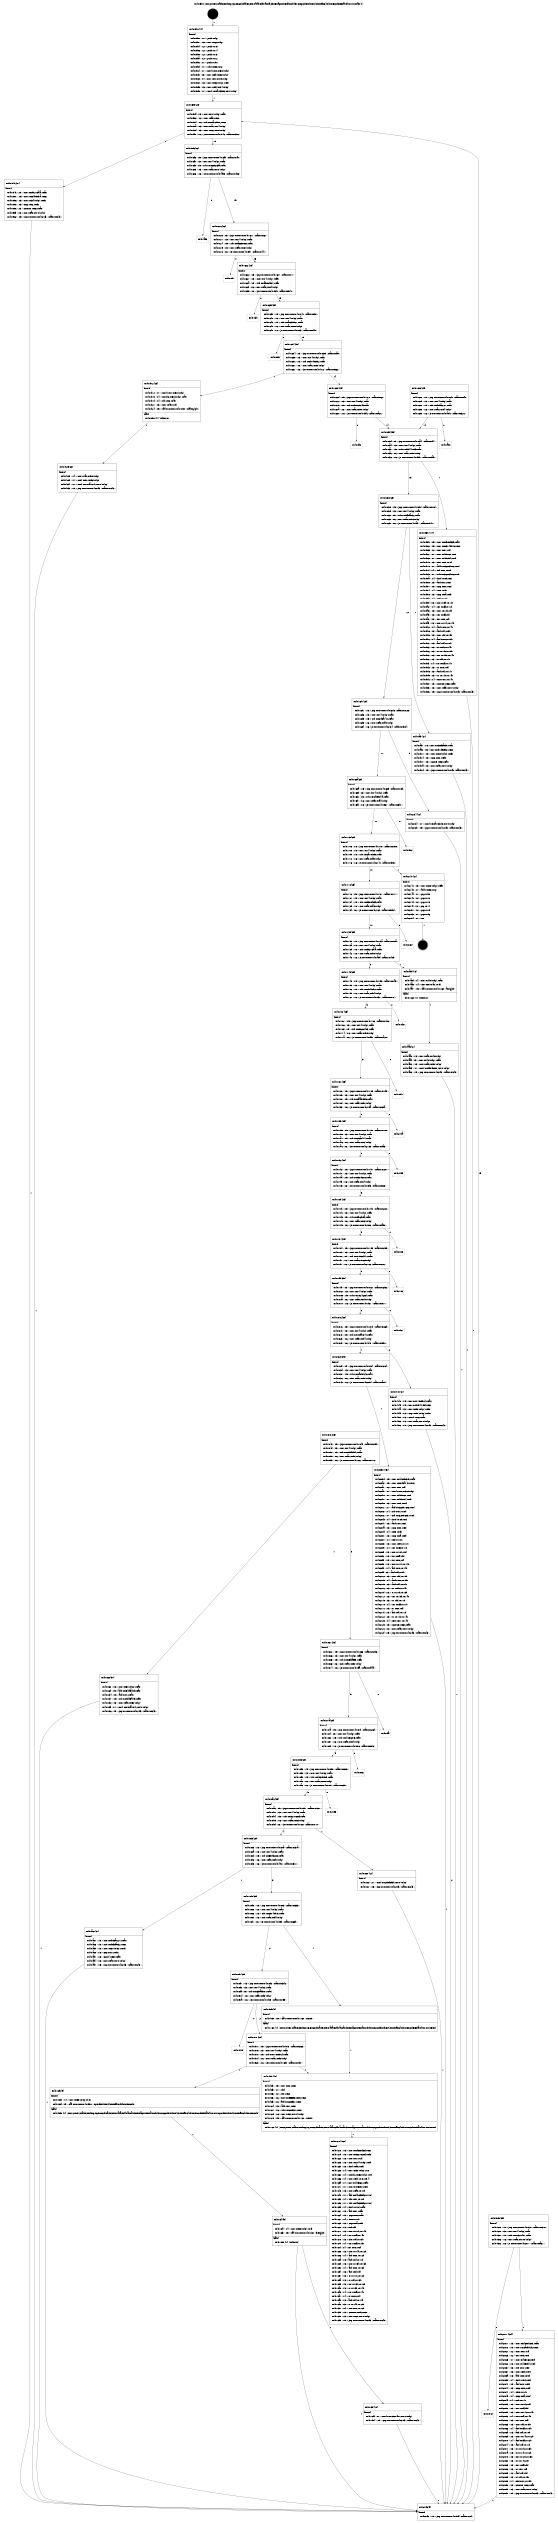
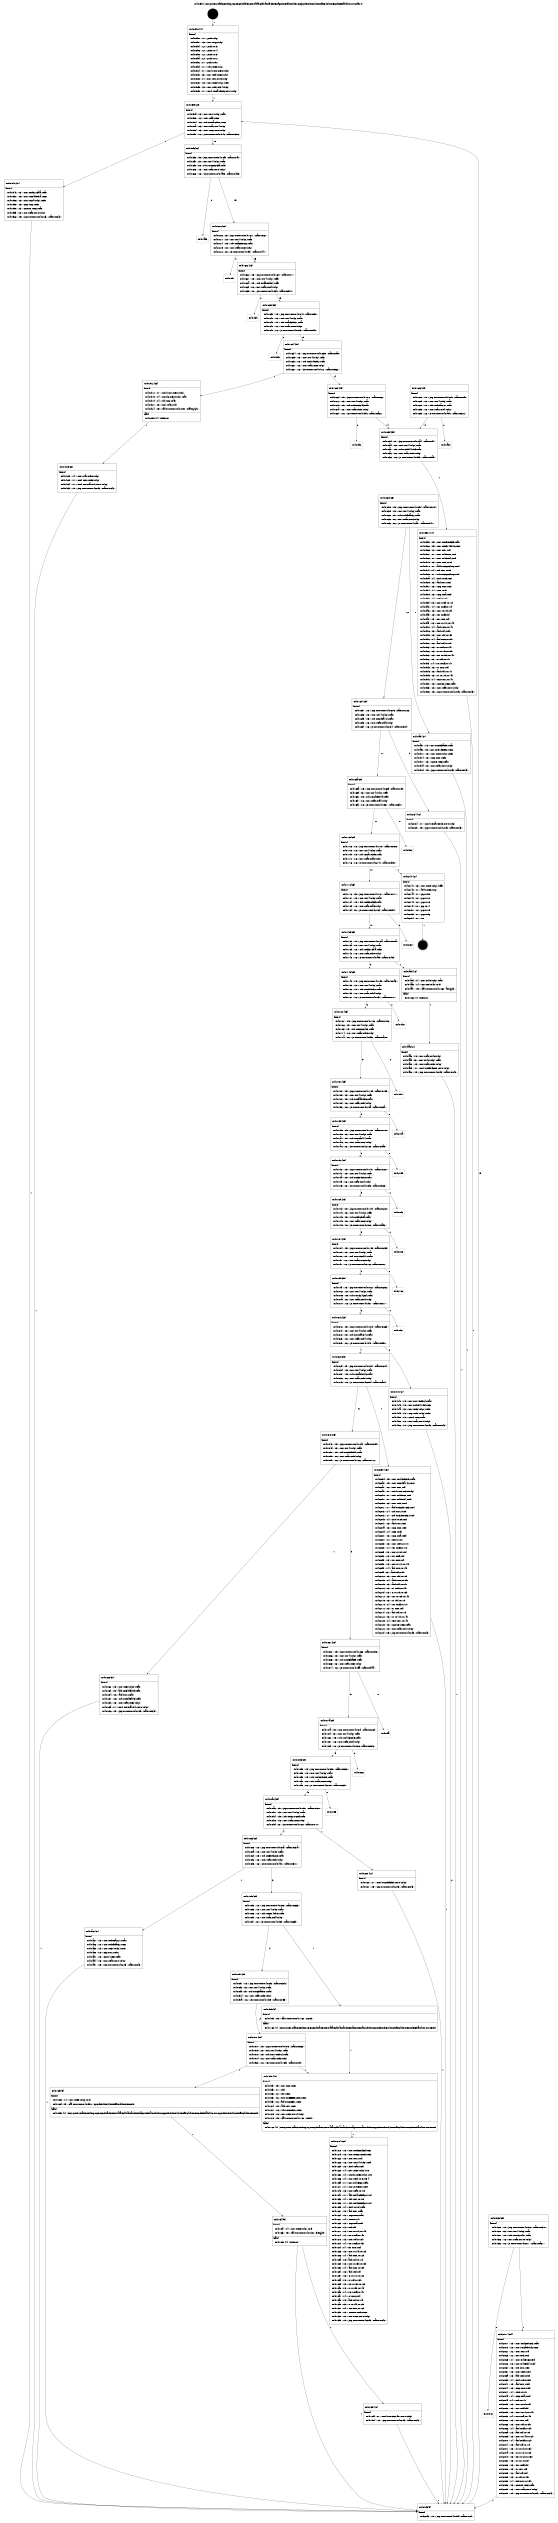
(408, 477) -> none
none -> (398, 1212)
none -> (355, 1408)
(238, 2050) -> none
